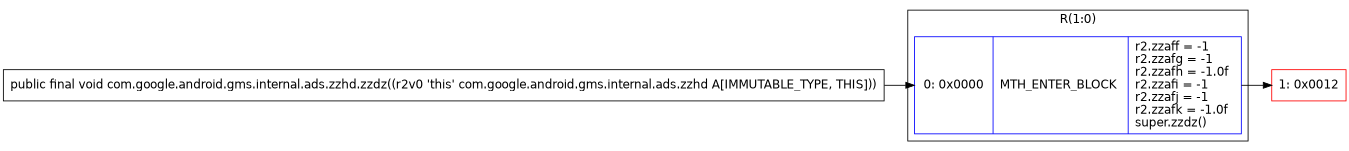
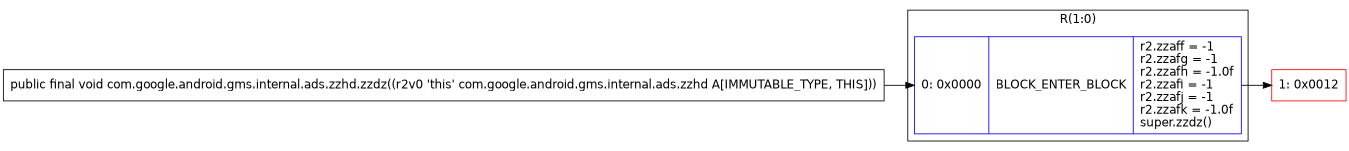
(1059, 85) -> (1061, 85)
